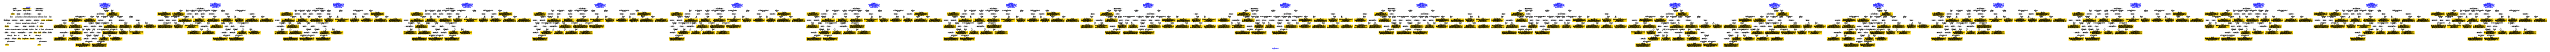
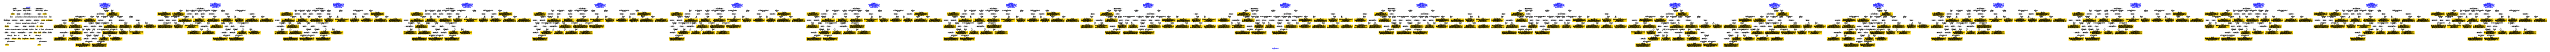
(27, 9) -> (27, 9)
none -> (45, 14)
(37, 26) -> (37, 26)
(14, 39) -> (14, 39)
